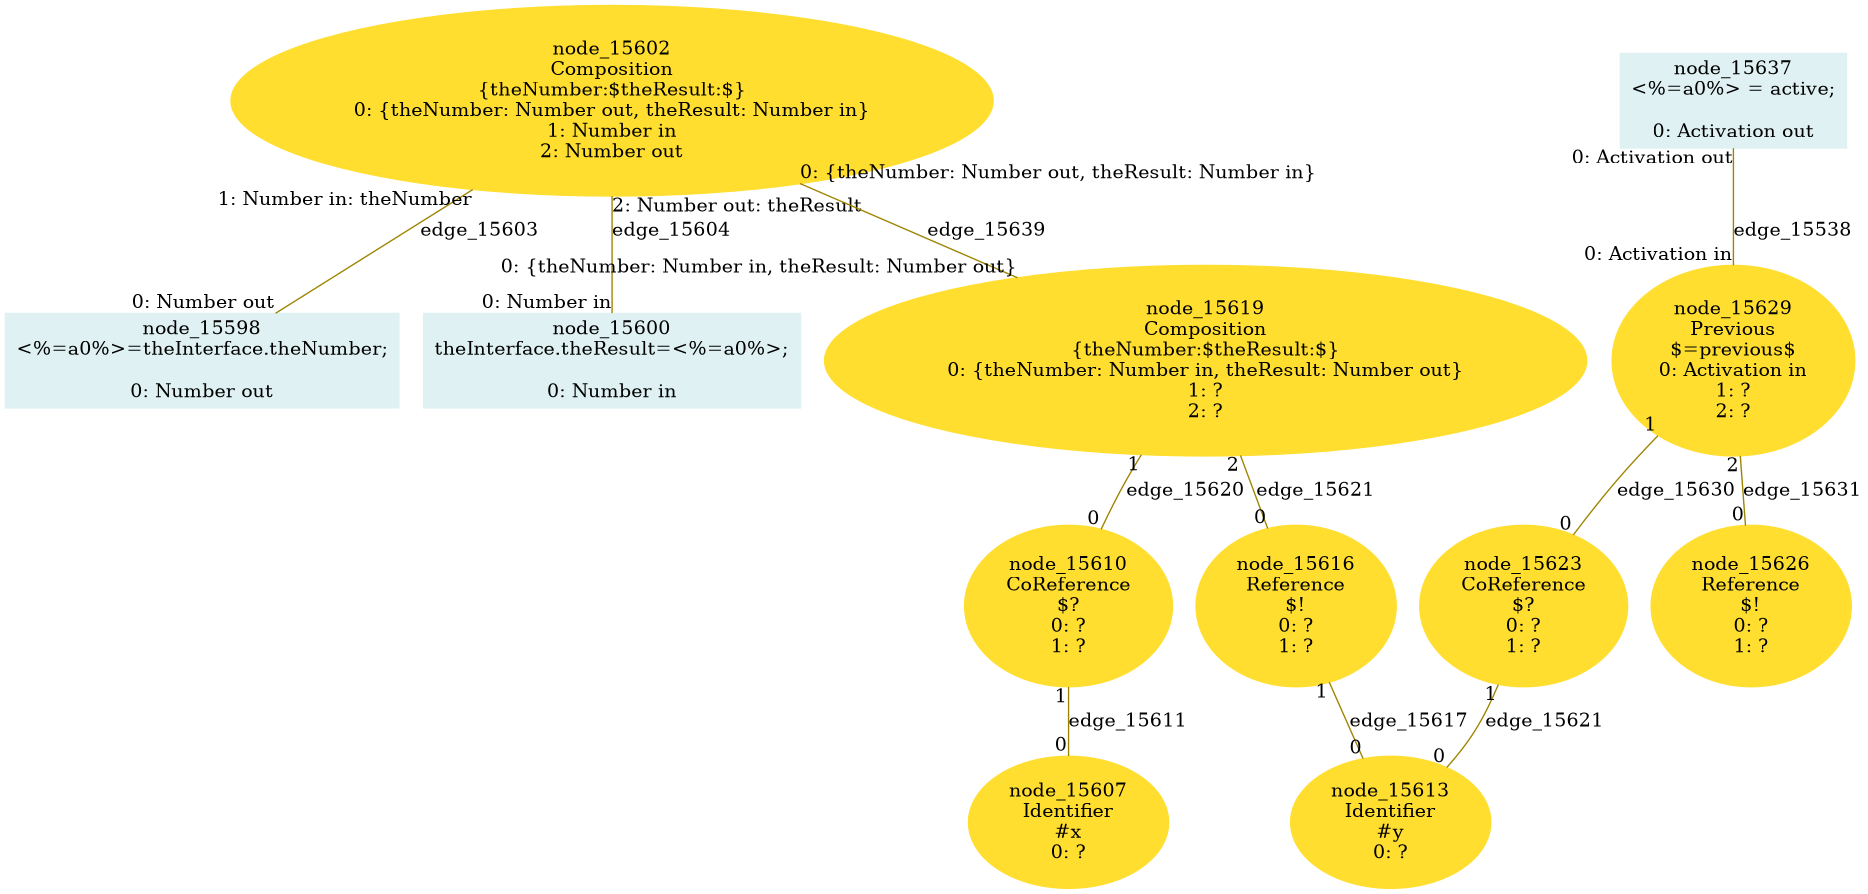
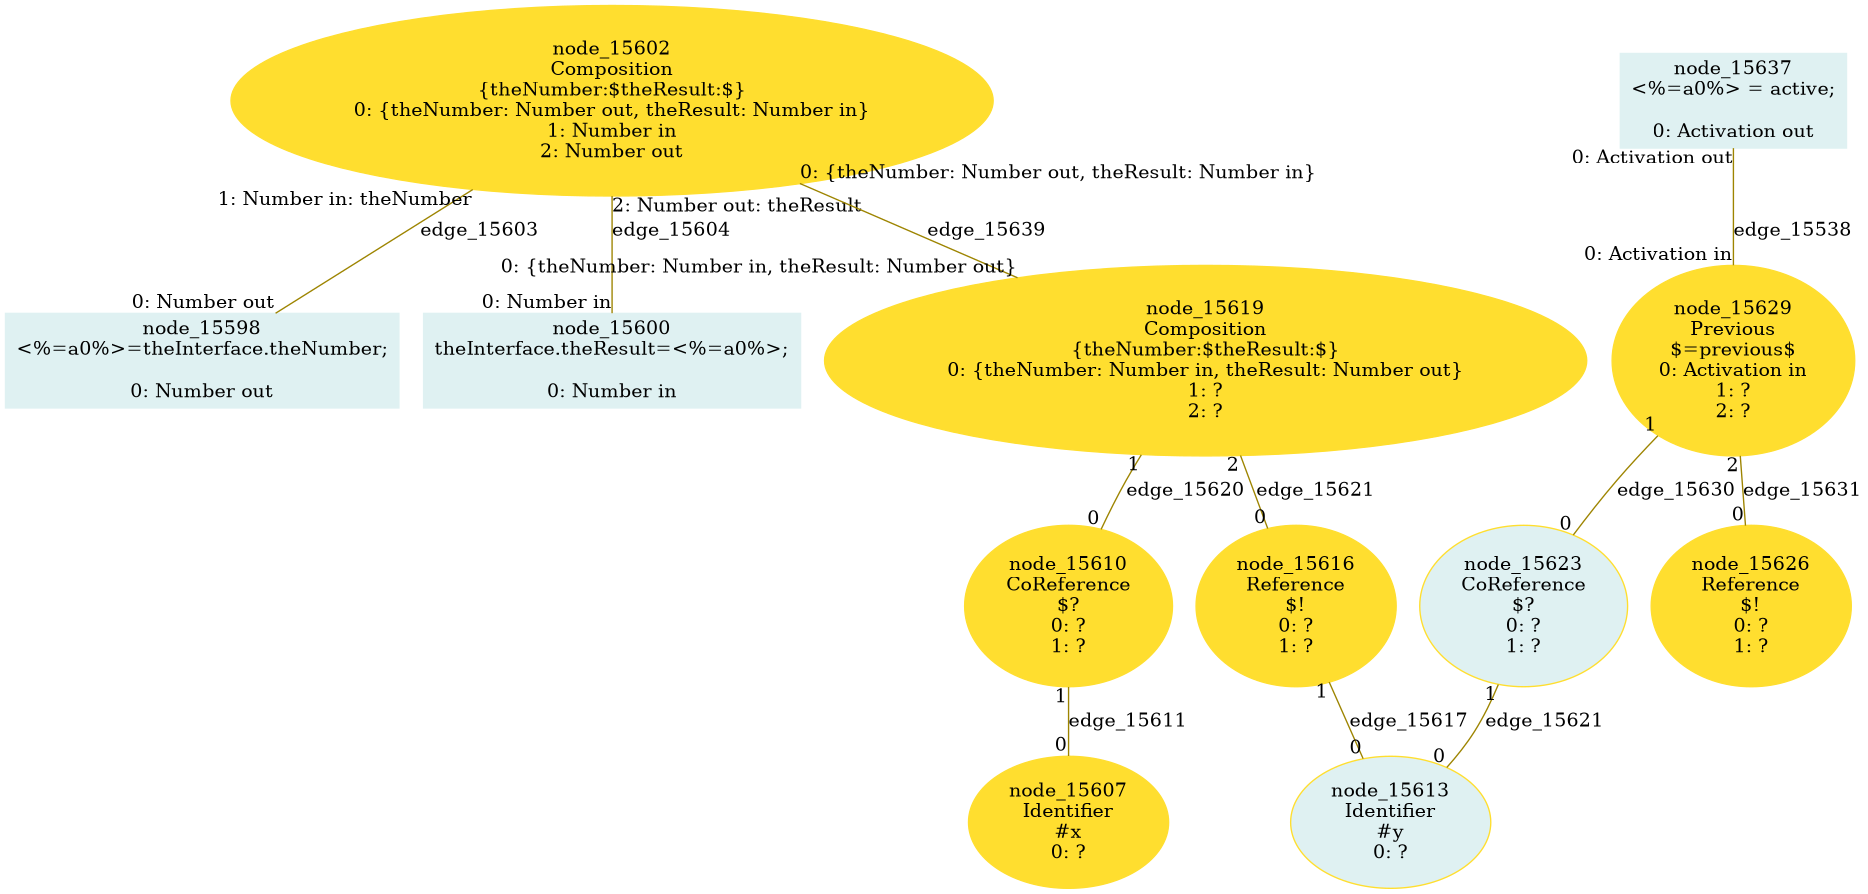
(1524, 606) -> (1524, 606)
(1391, 822) -> (1391, 822)
